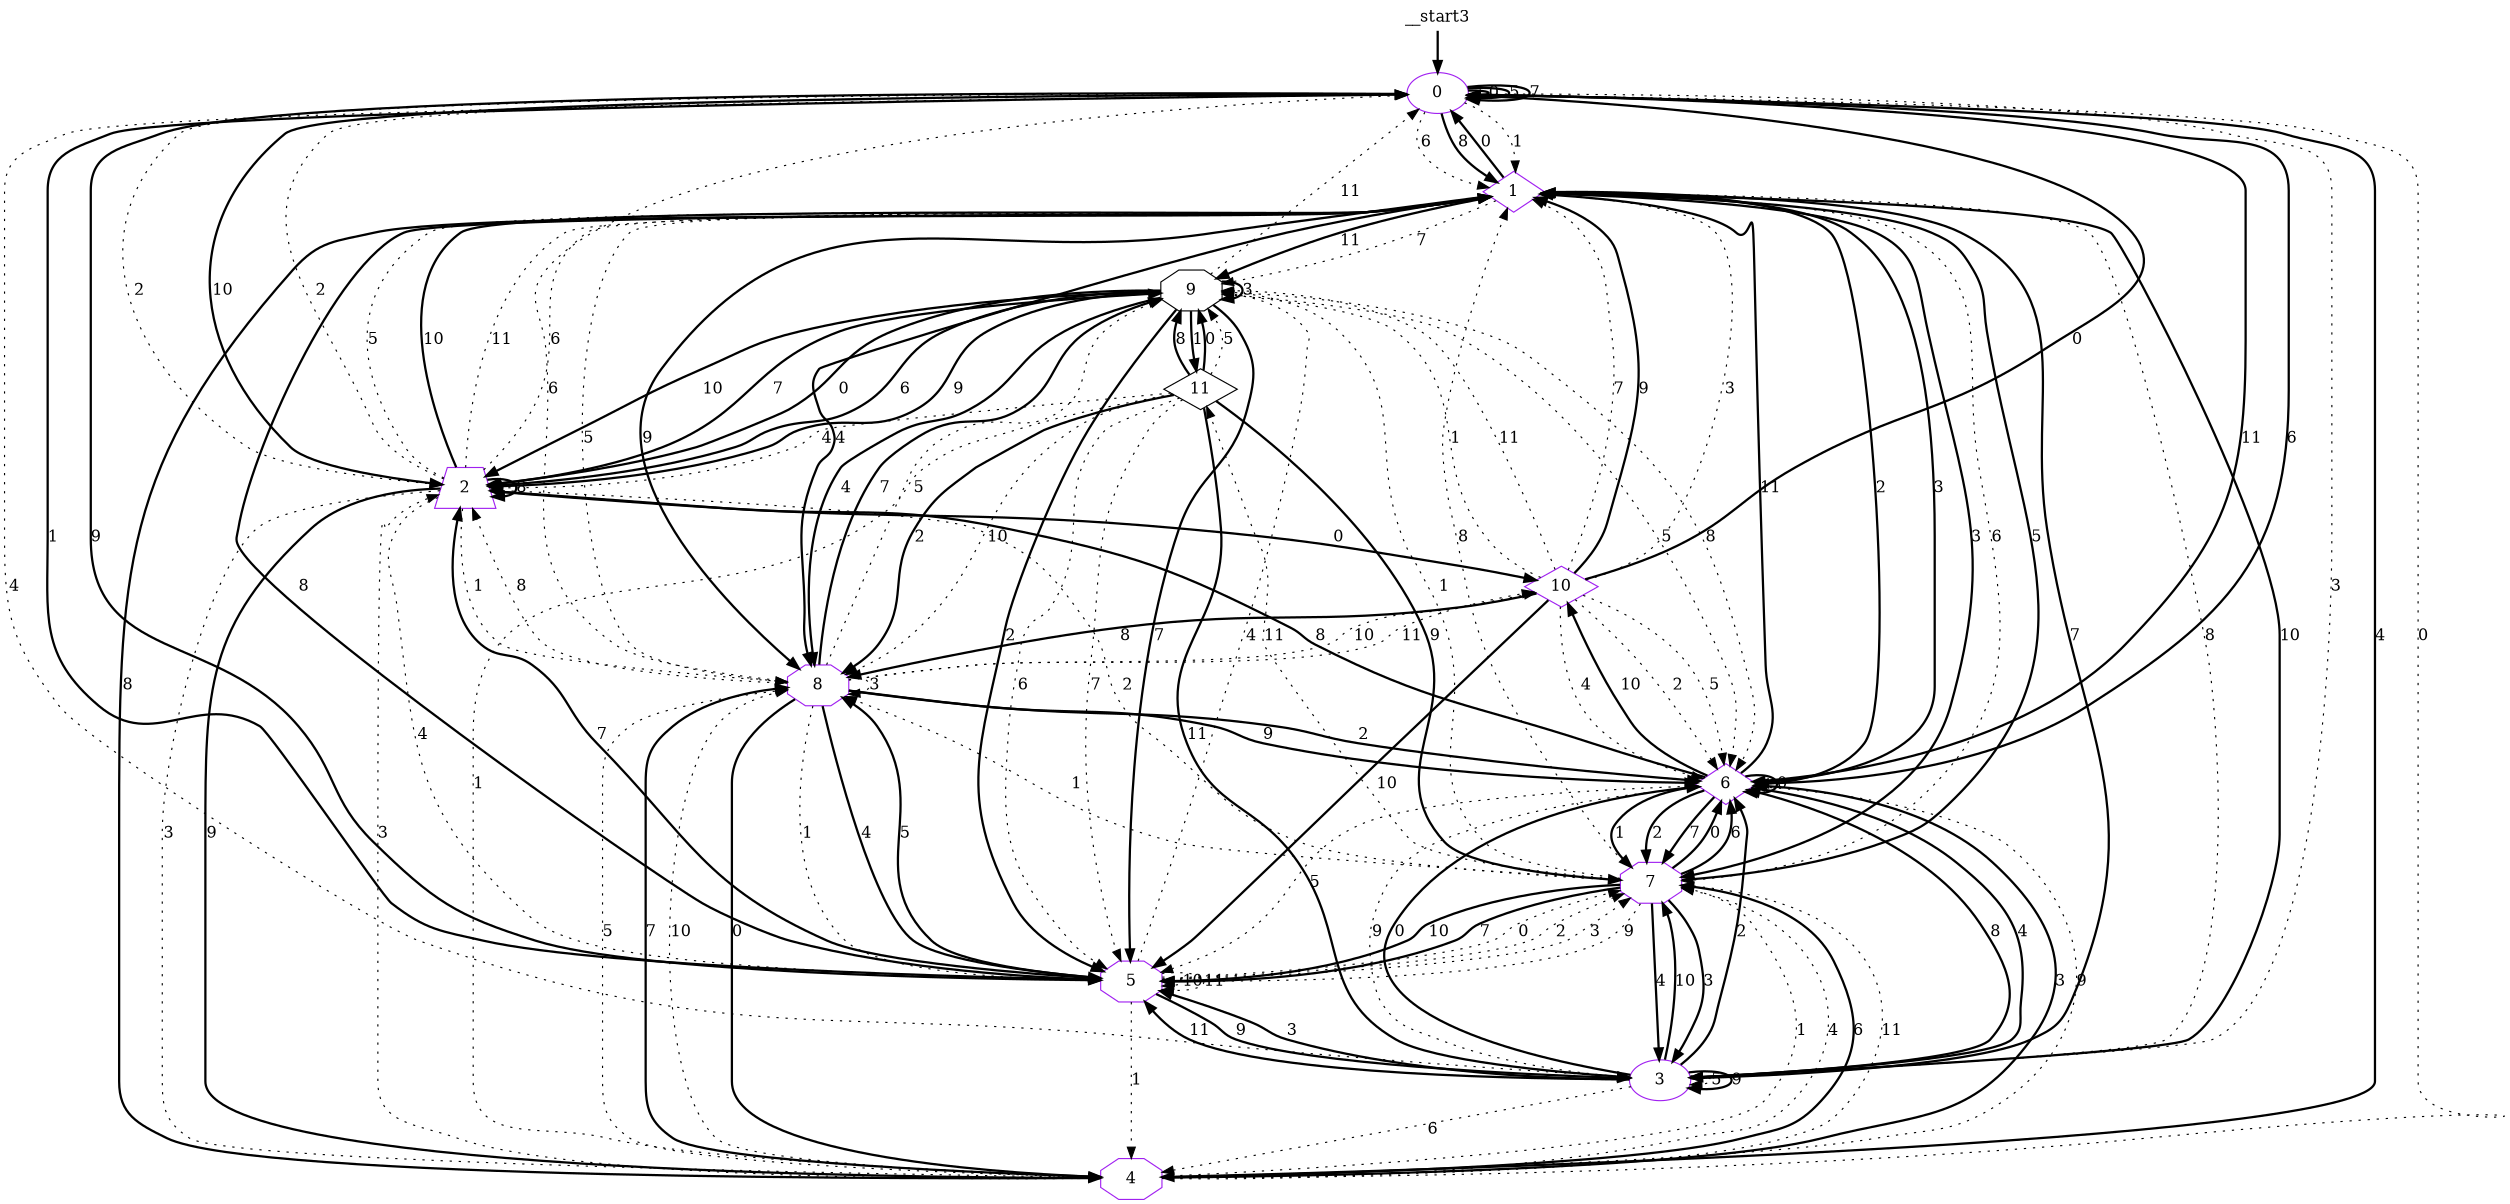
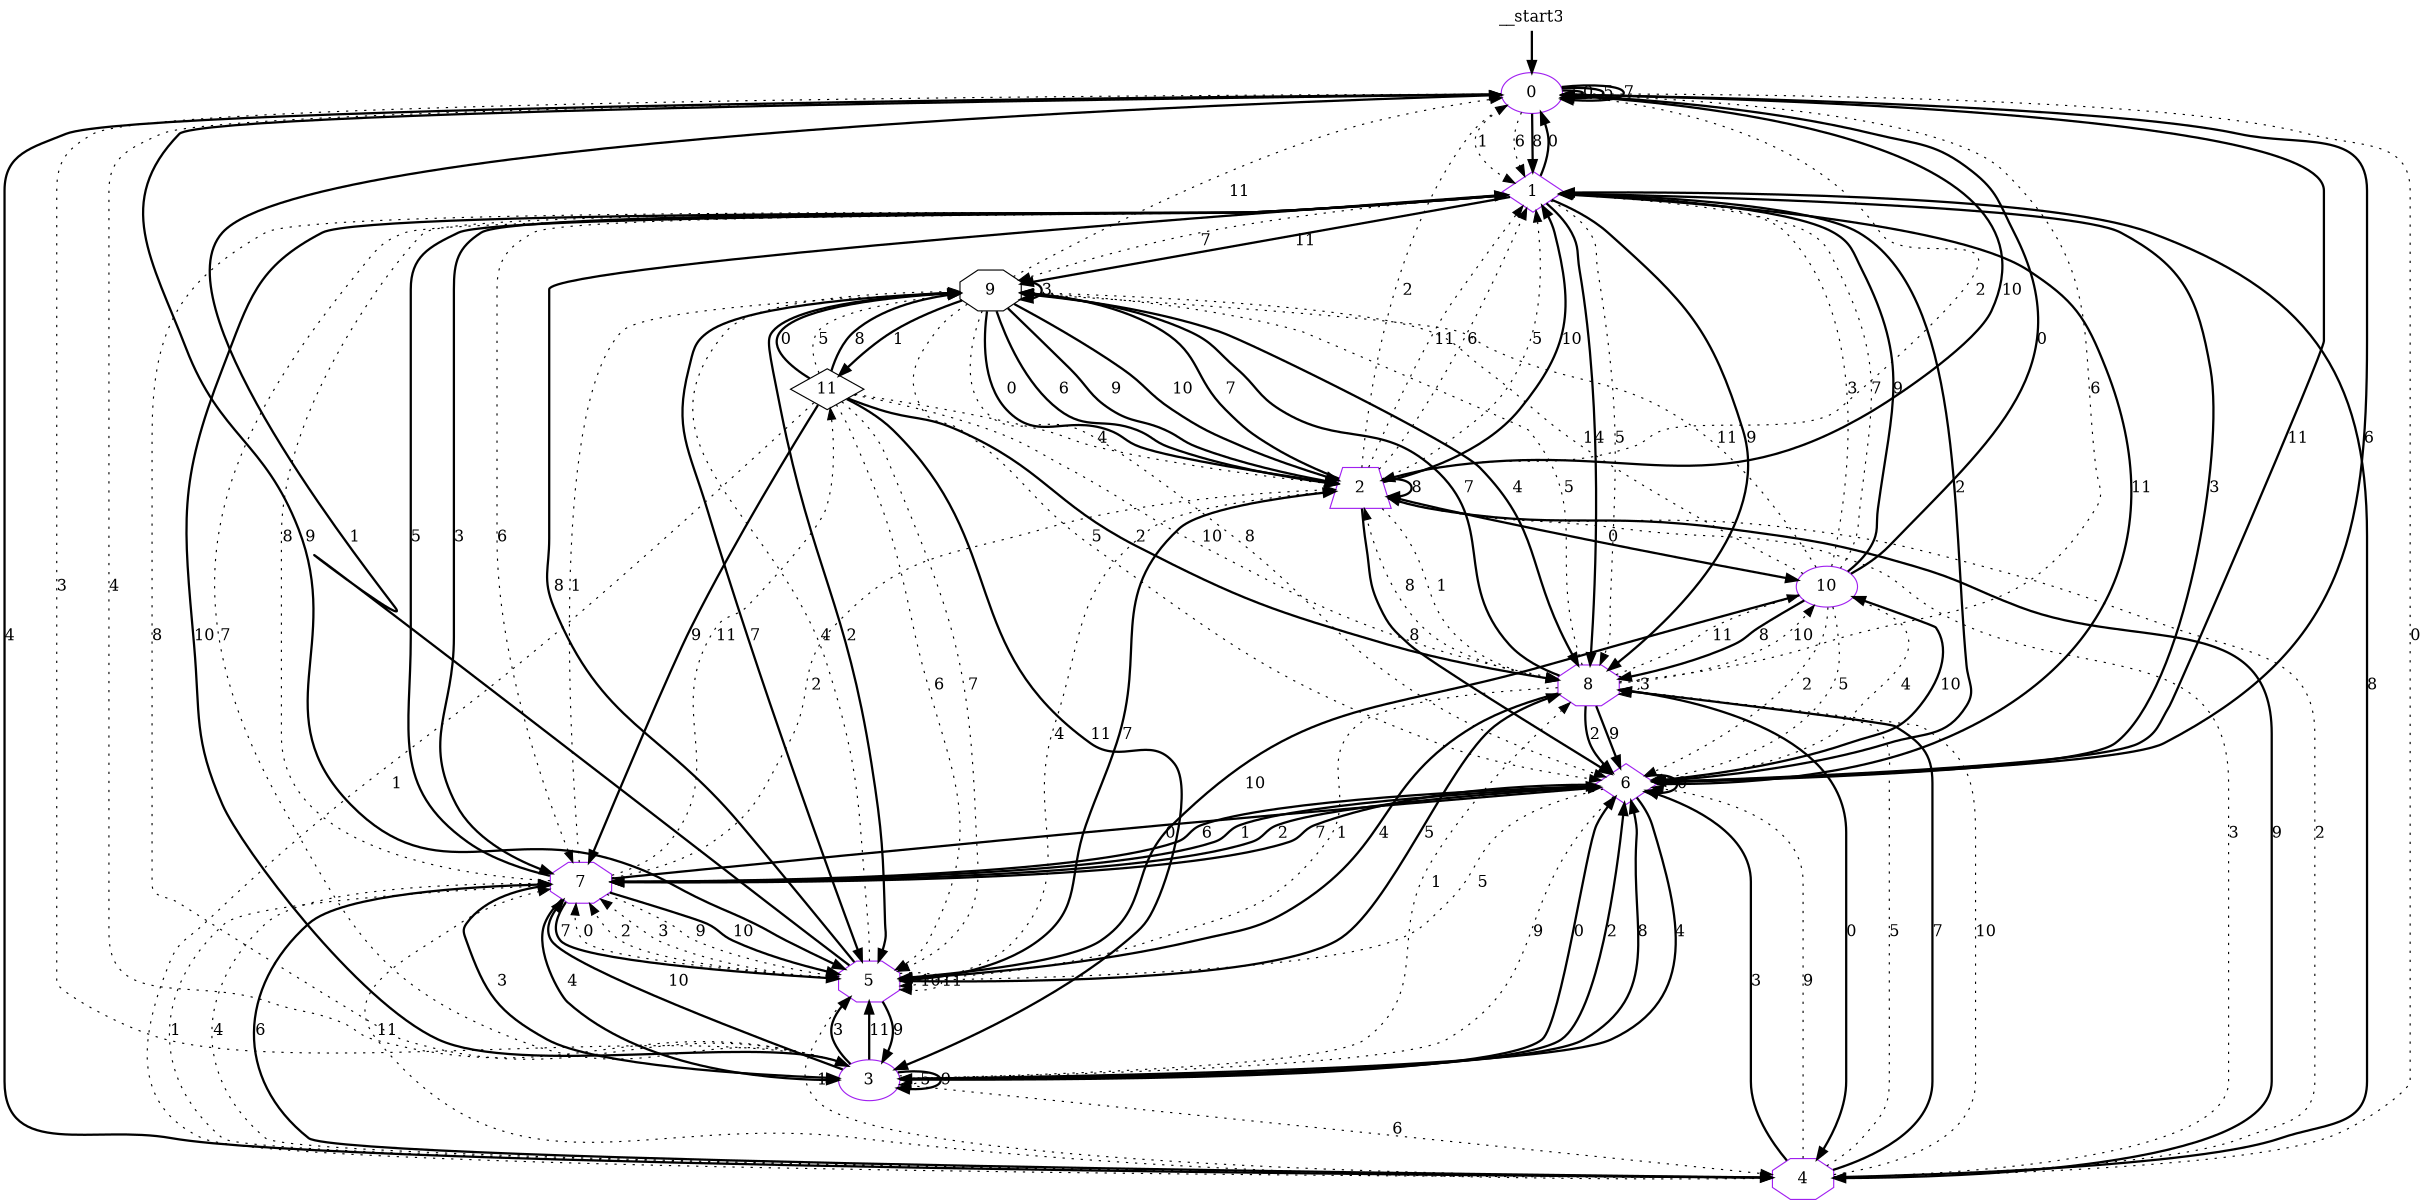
(1123, 556) -> (1442, 667)
(1561, 587) -> (1827, 587)
(2061, 601) -> (325, 315)
(384, 833) -> (2321, 833)
(1223, 849) -> (1330, 1050)
